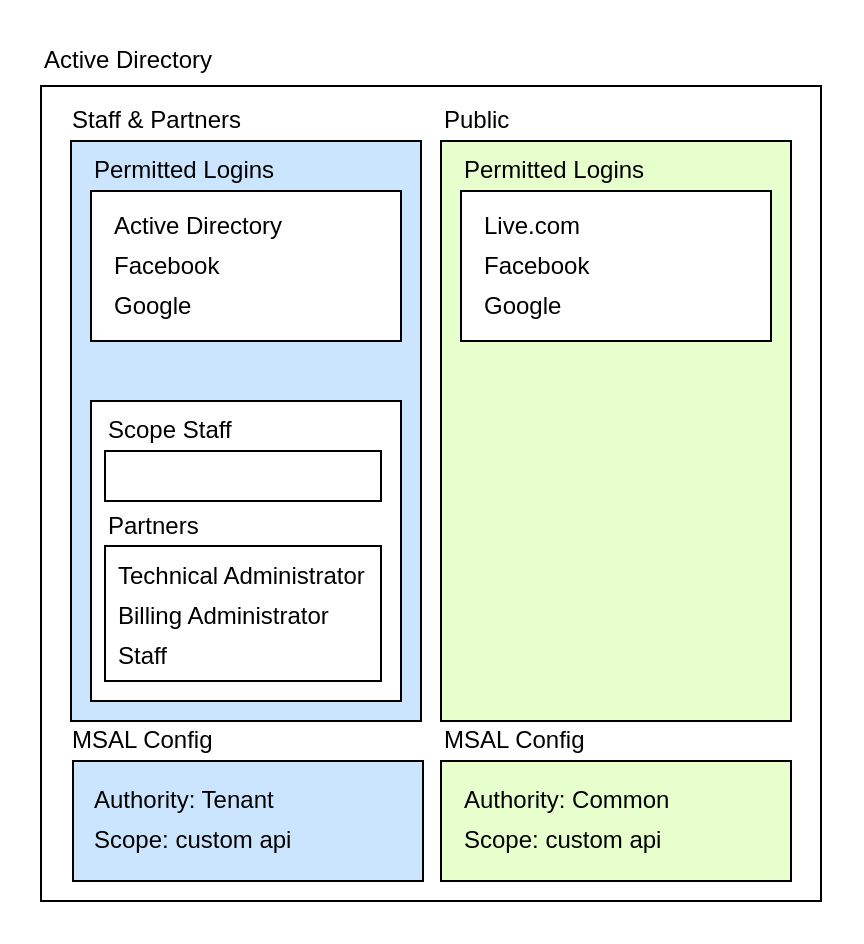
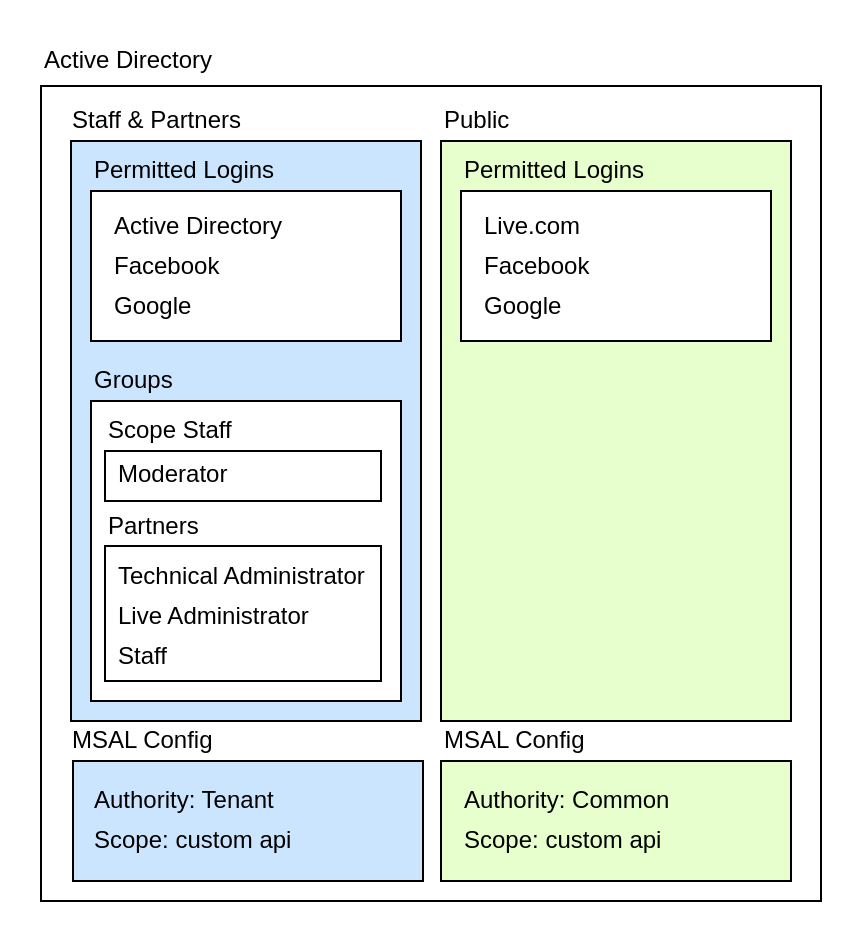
none -> (201, 381)
none -> (215, 475)
(238, 617) -> (227, 617)
